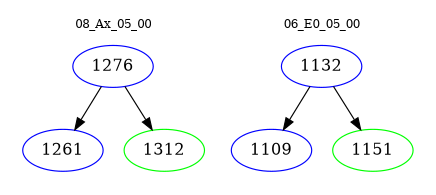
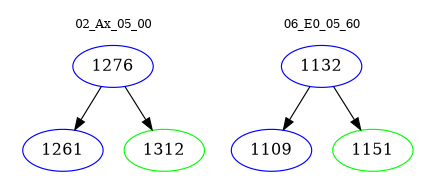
(114, 25) -> (114, 25)
(322, 25) -> (322, 25)
